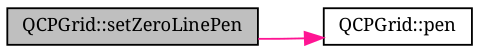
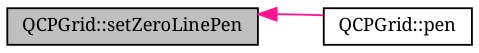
(281, 39) -> (300, 15)
